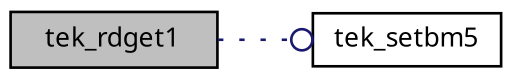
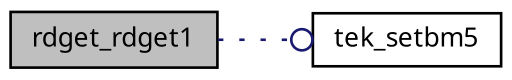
(114, 40) -> (114, 40)
